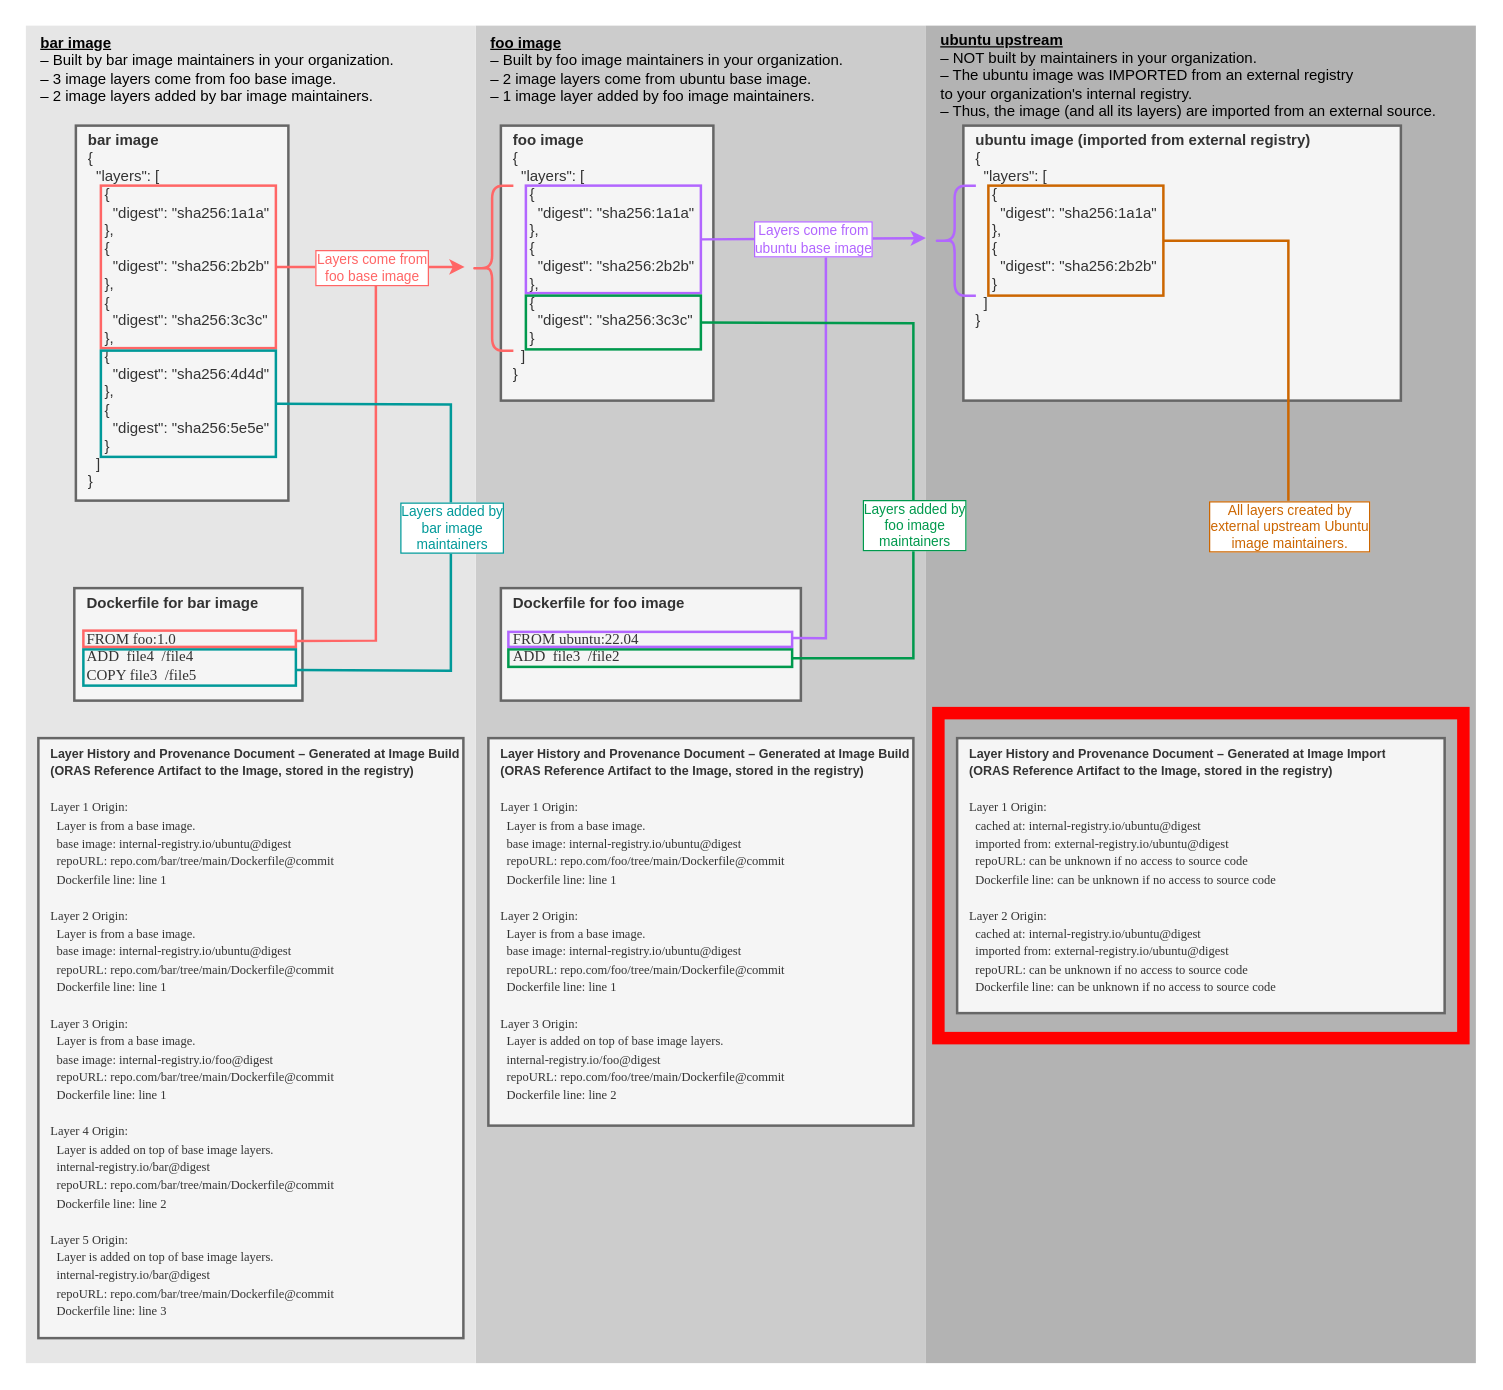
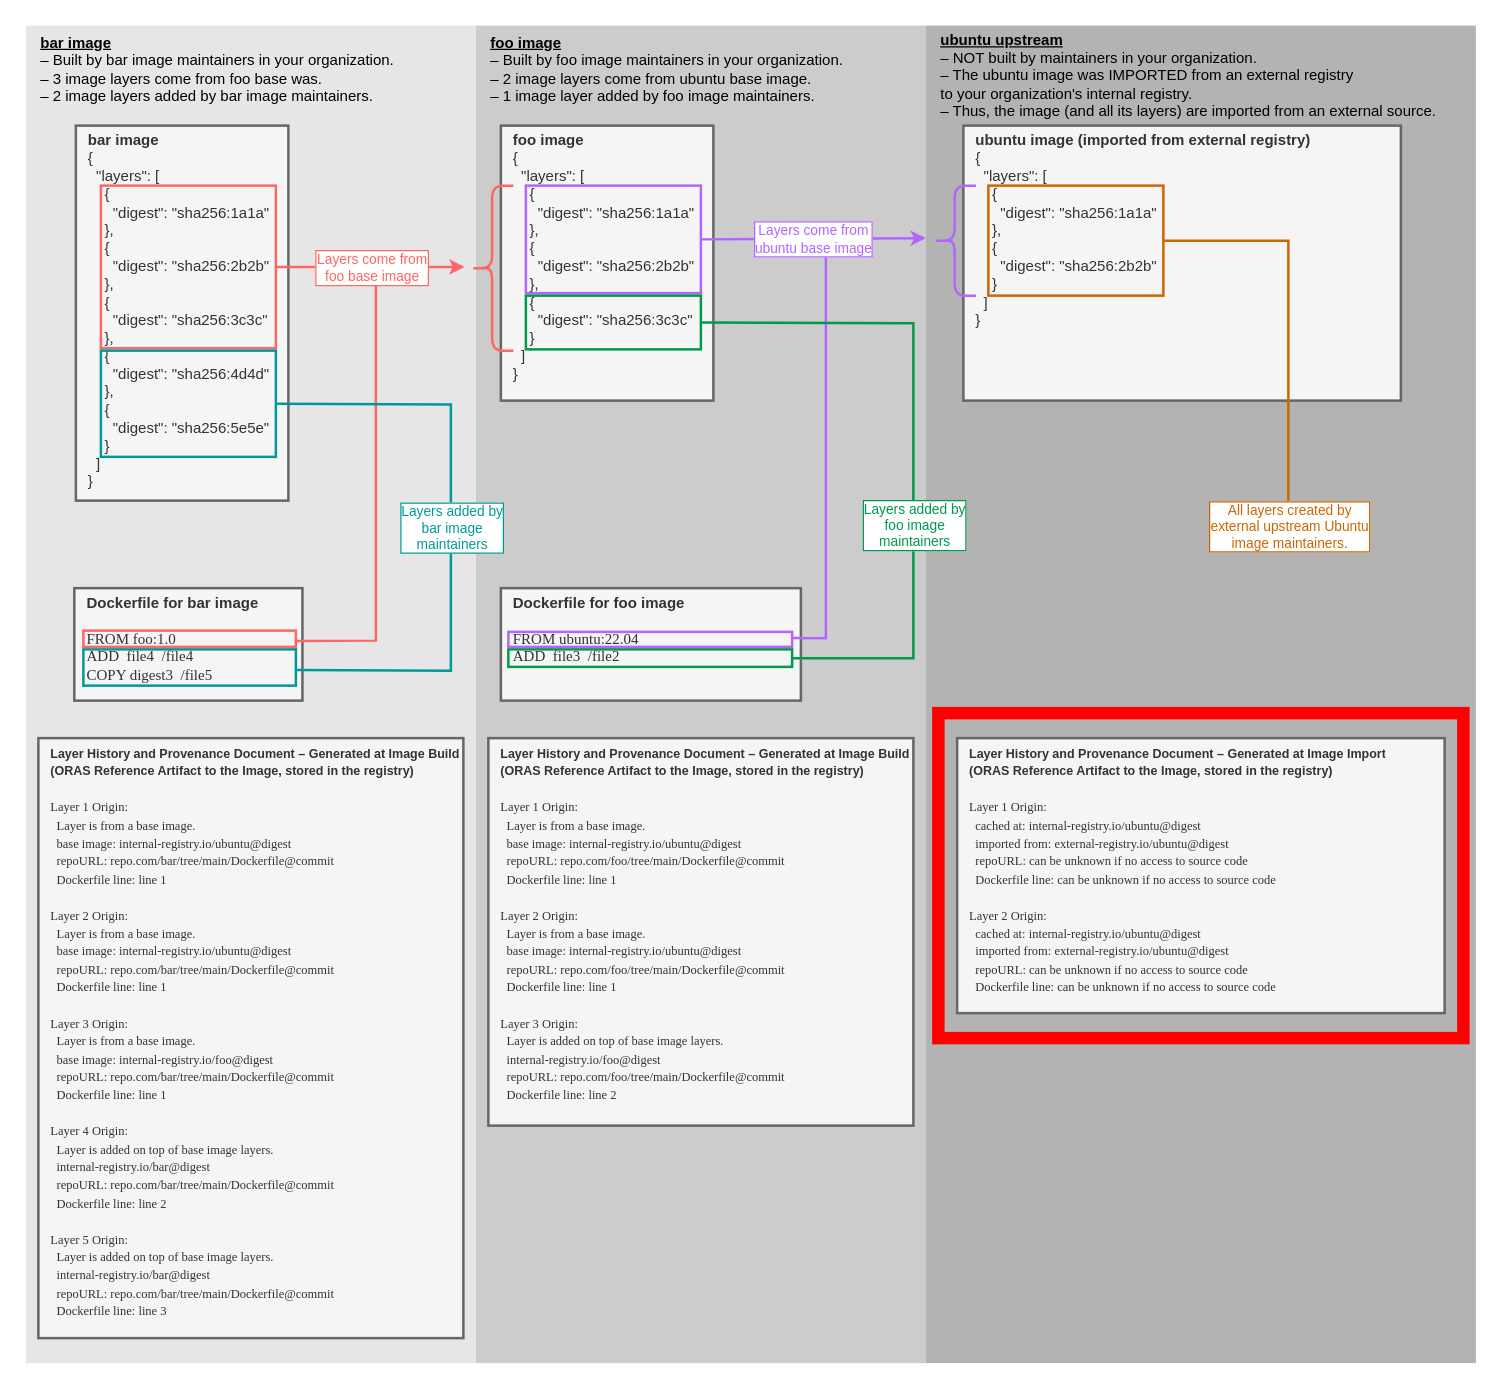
(234, 69) -> (234, 69)
(176, 630) -> (176, 630)
